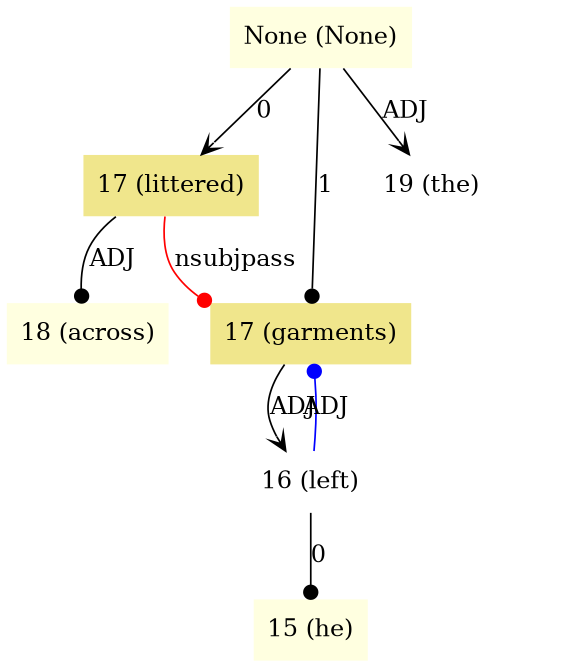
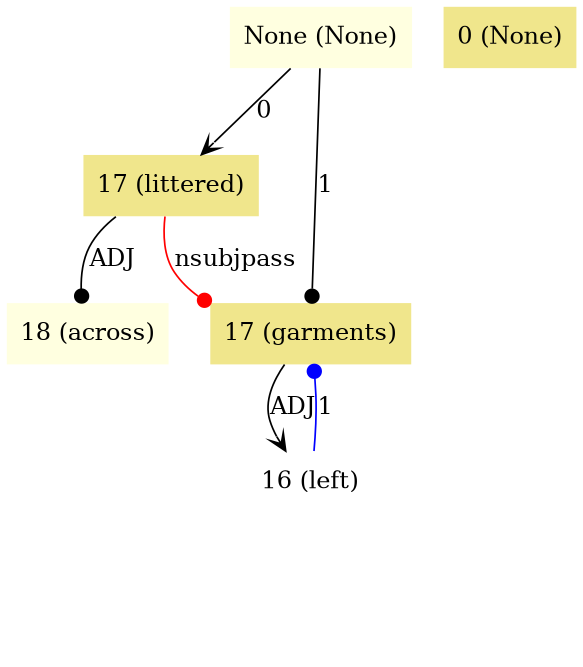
none -> (510, 37)
(432, 186) -> none
(326, 408) -> (326, 408)
(311, 630) -> none
